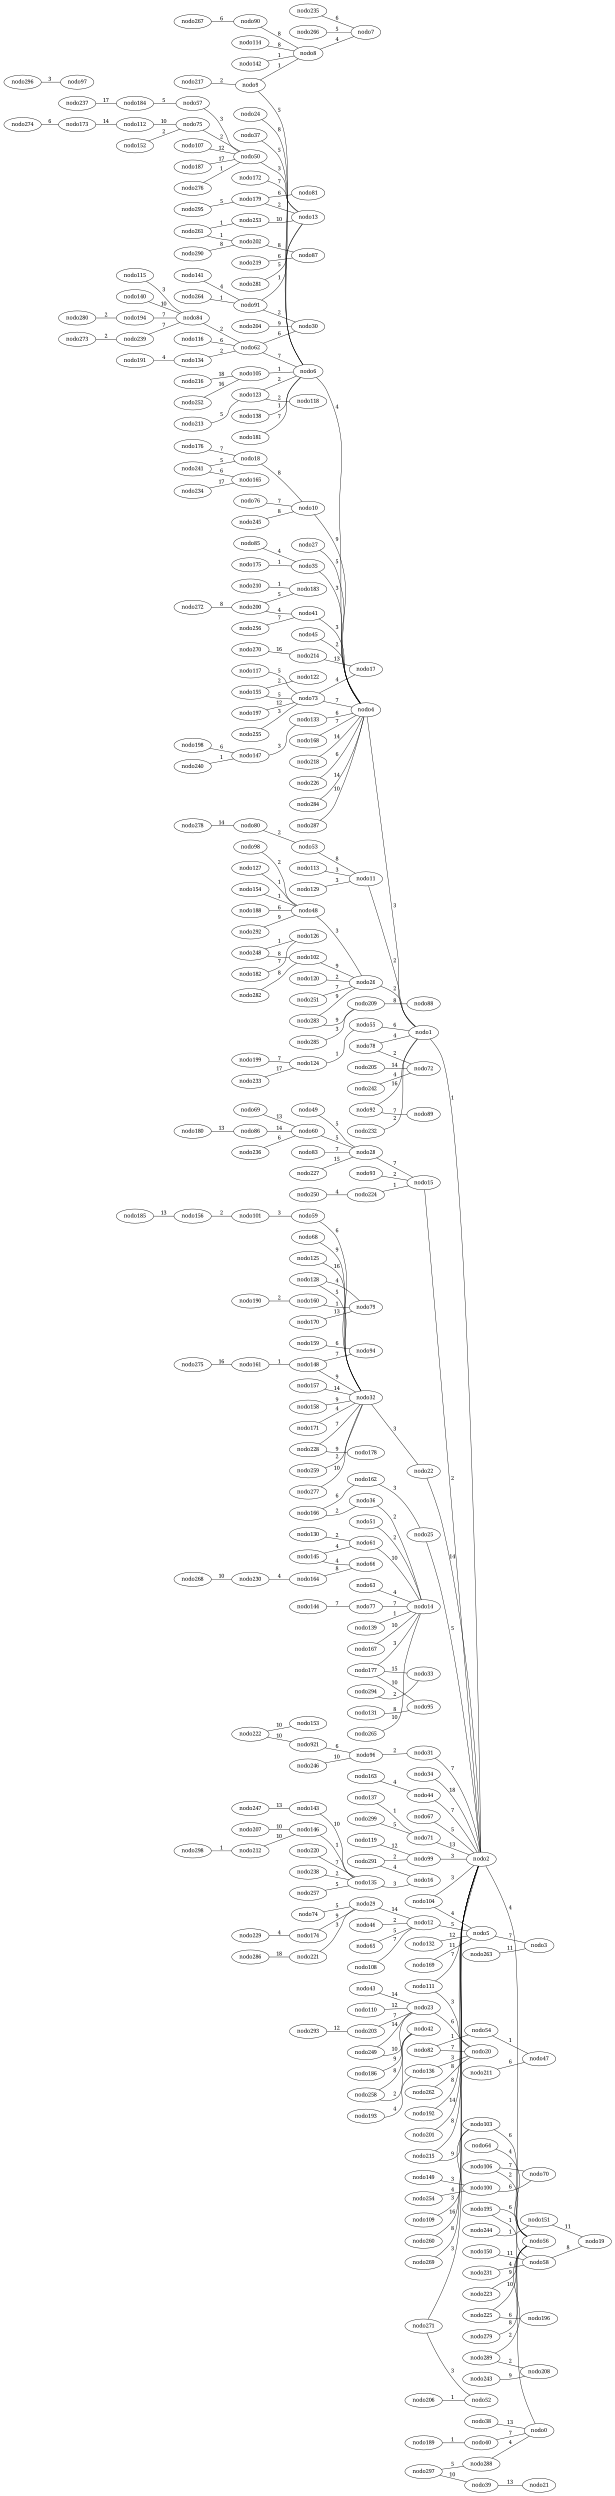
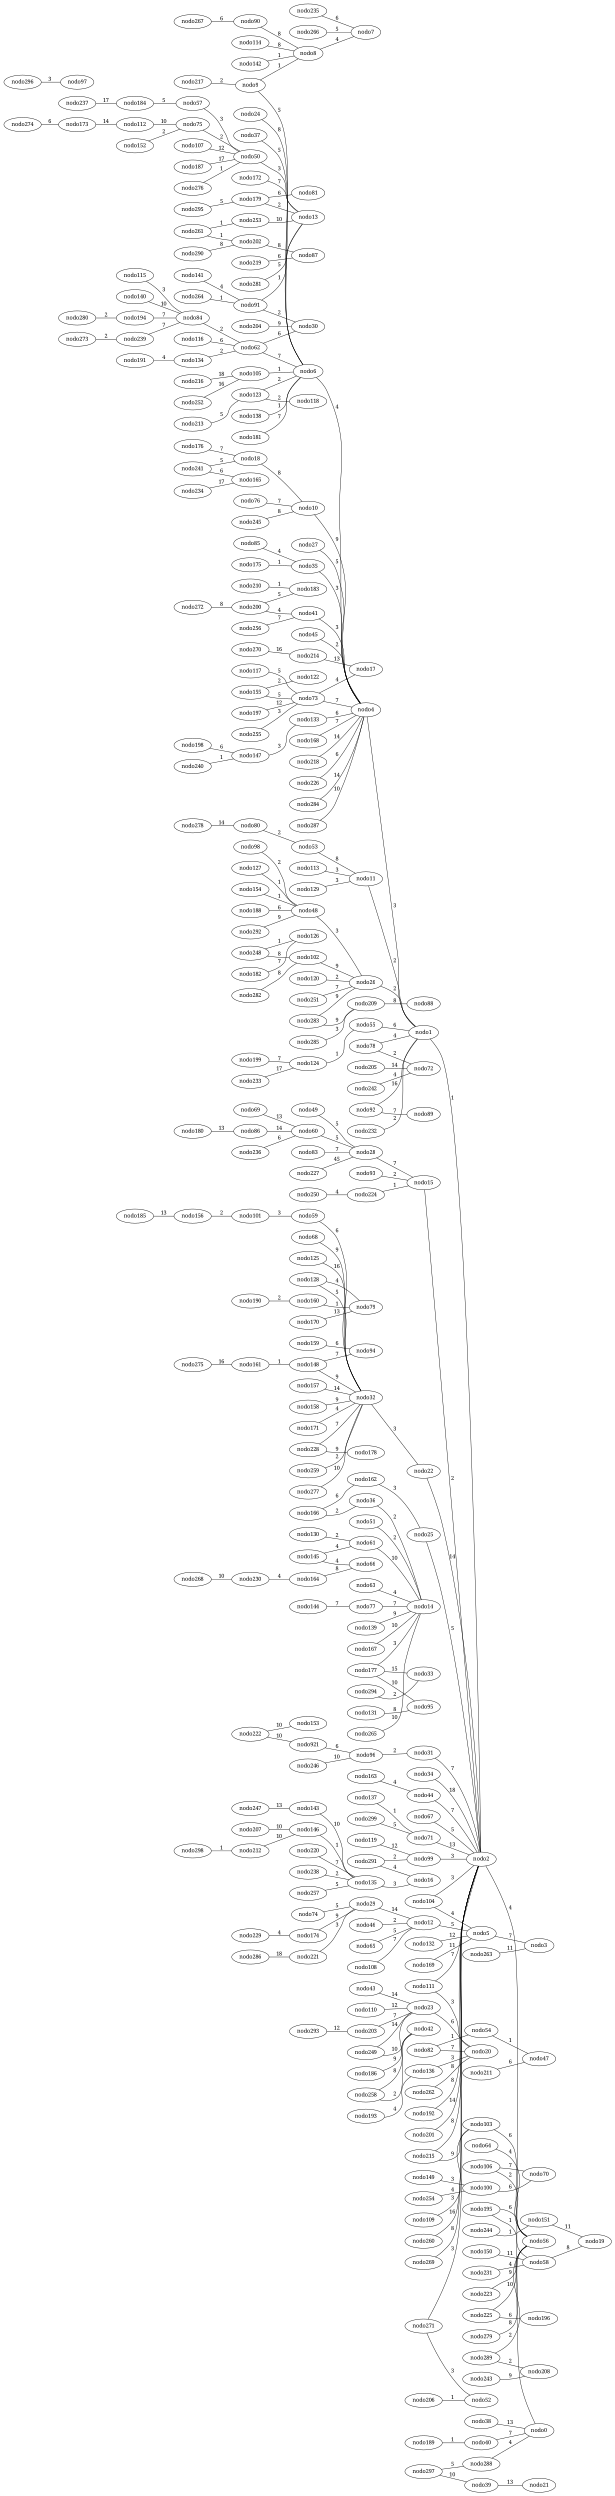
(337, 1159) -> (337, 1159)
(395, 1614) -> (395, 1614)
